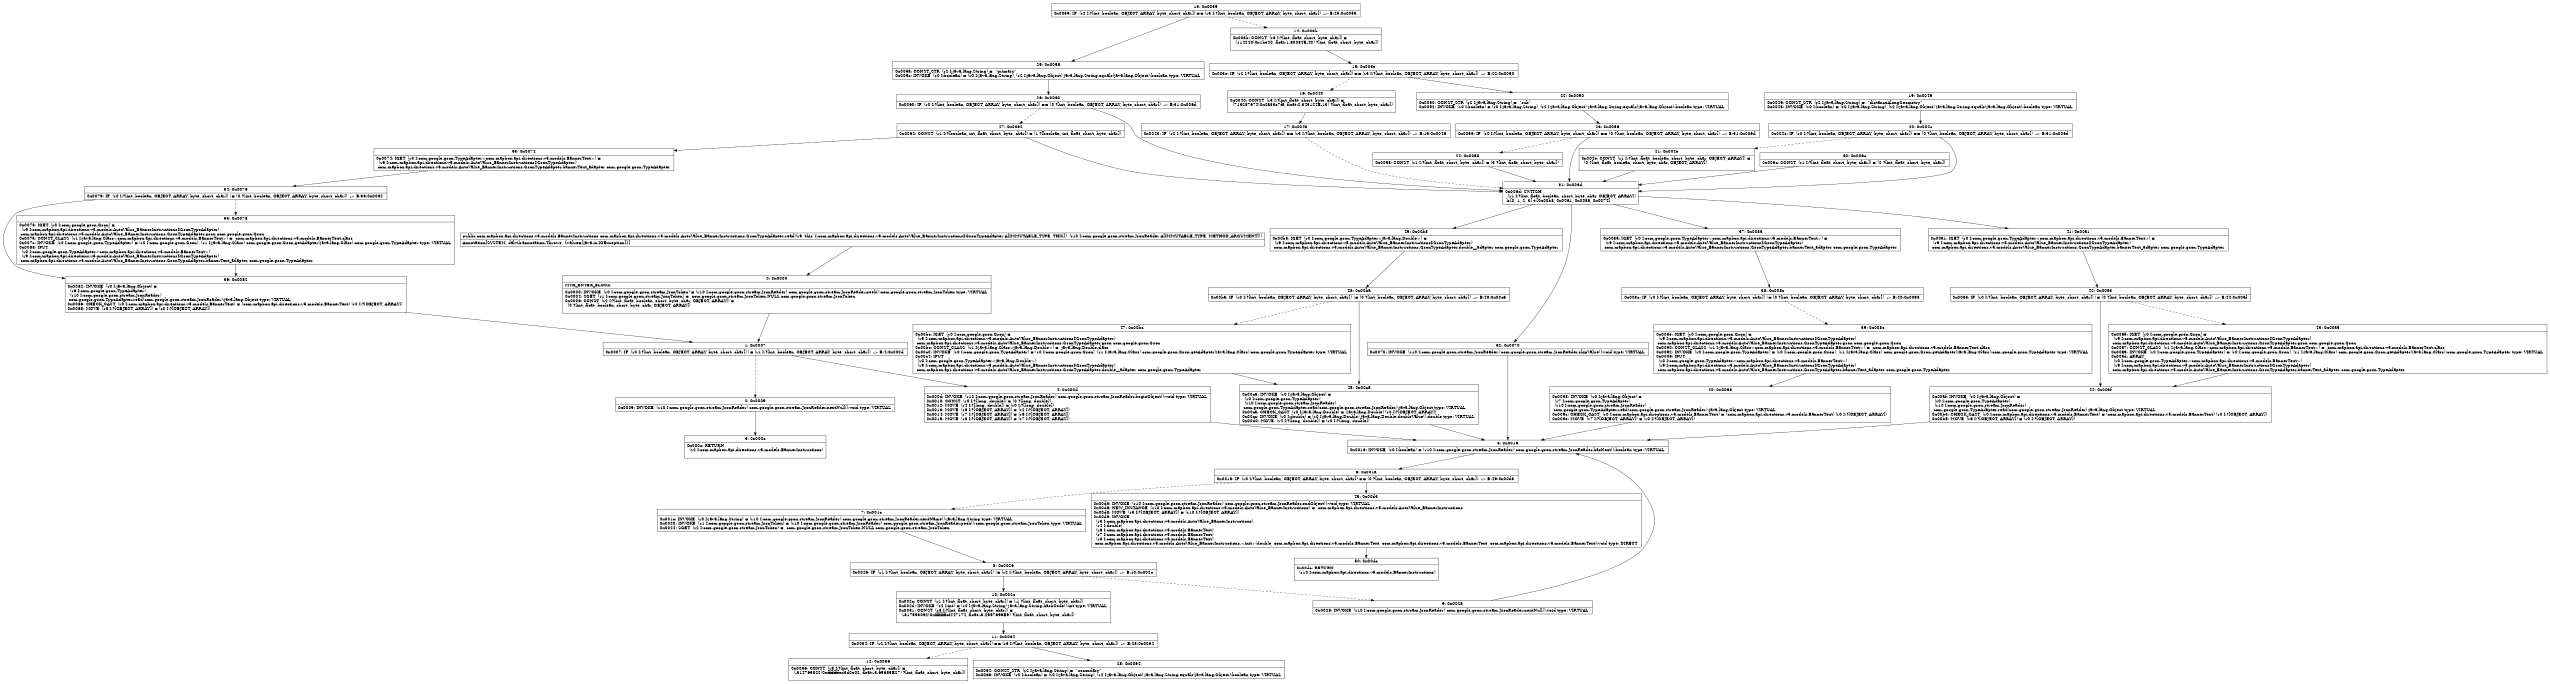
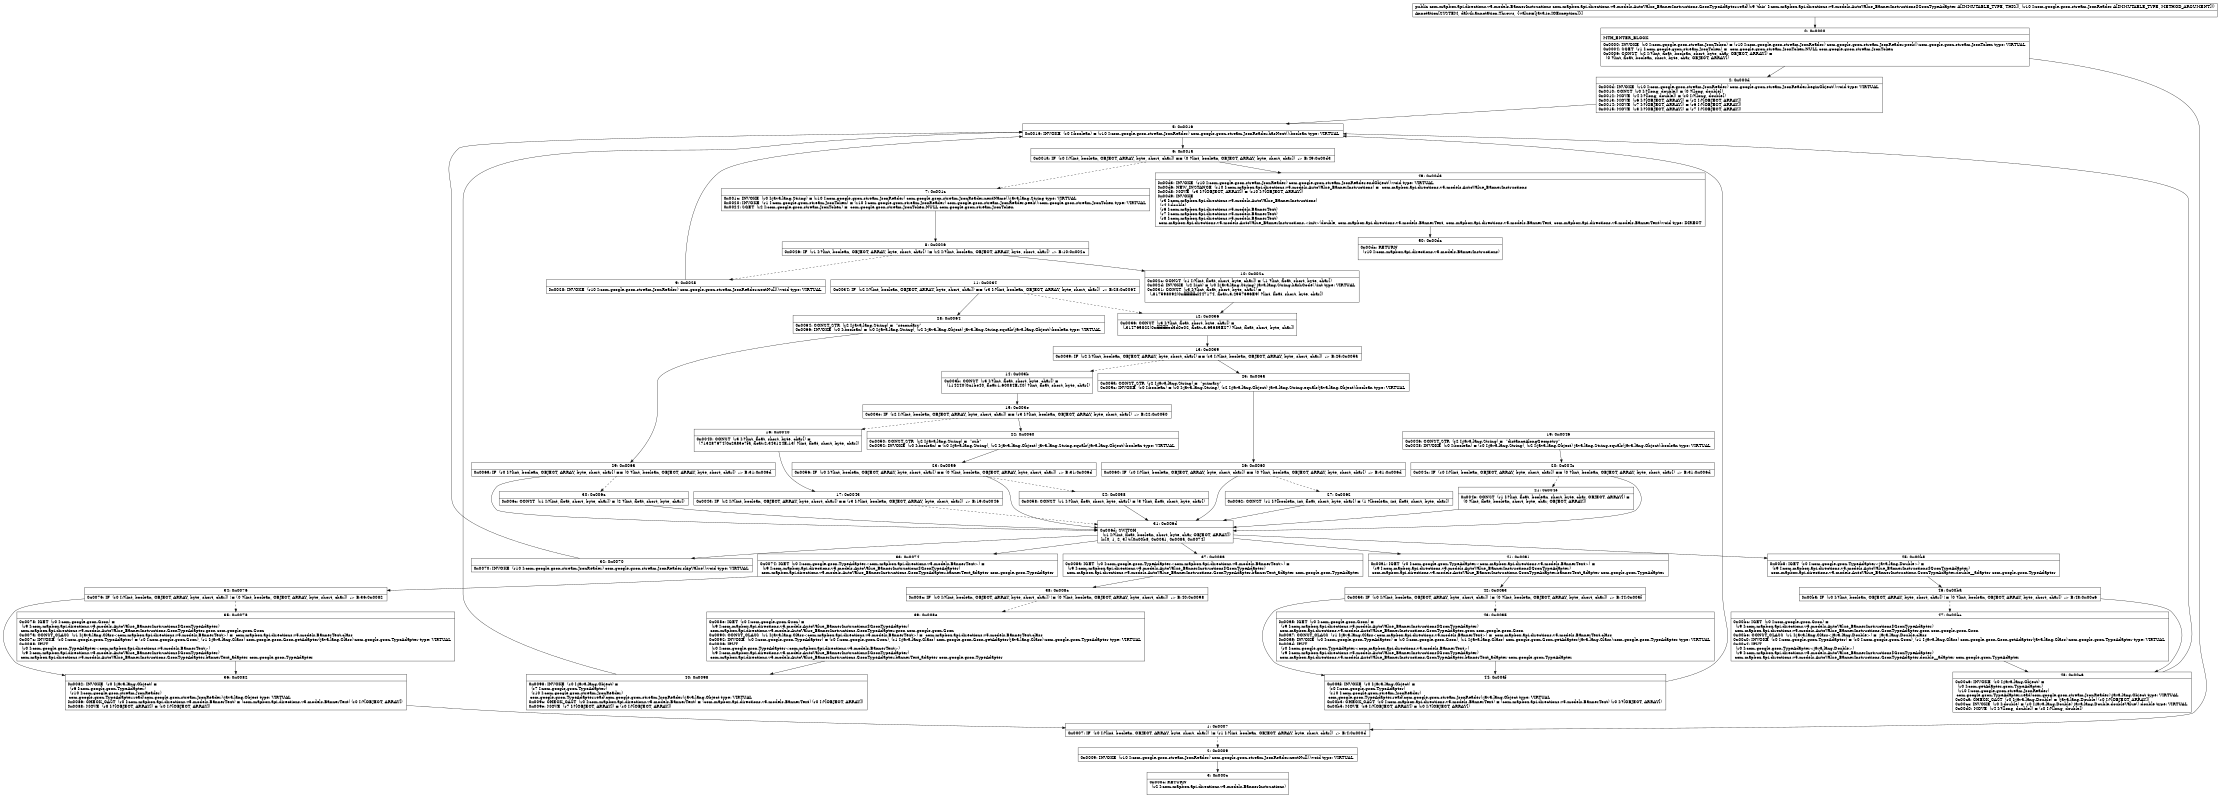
(788, 144) -> (1047, 547)
none -> (1207, 340)
(2129, 357) -> (1294, 644)
(878, 371) -> (1777, 71)
(1281, 399) -> (1999, 686)
none -> (623, 469)
(1003, 627) -> (1228, 307)
